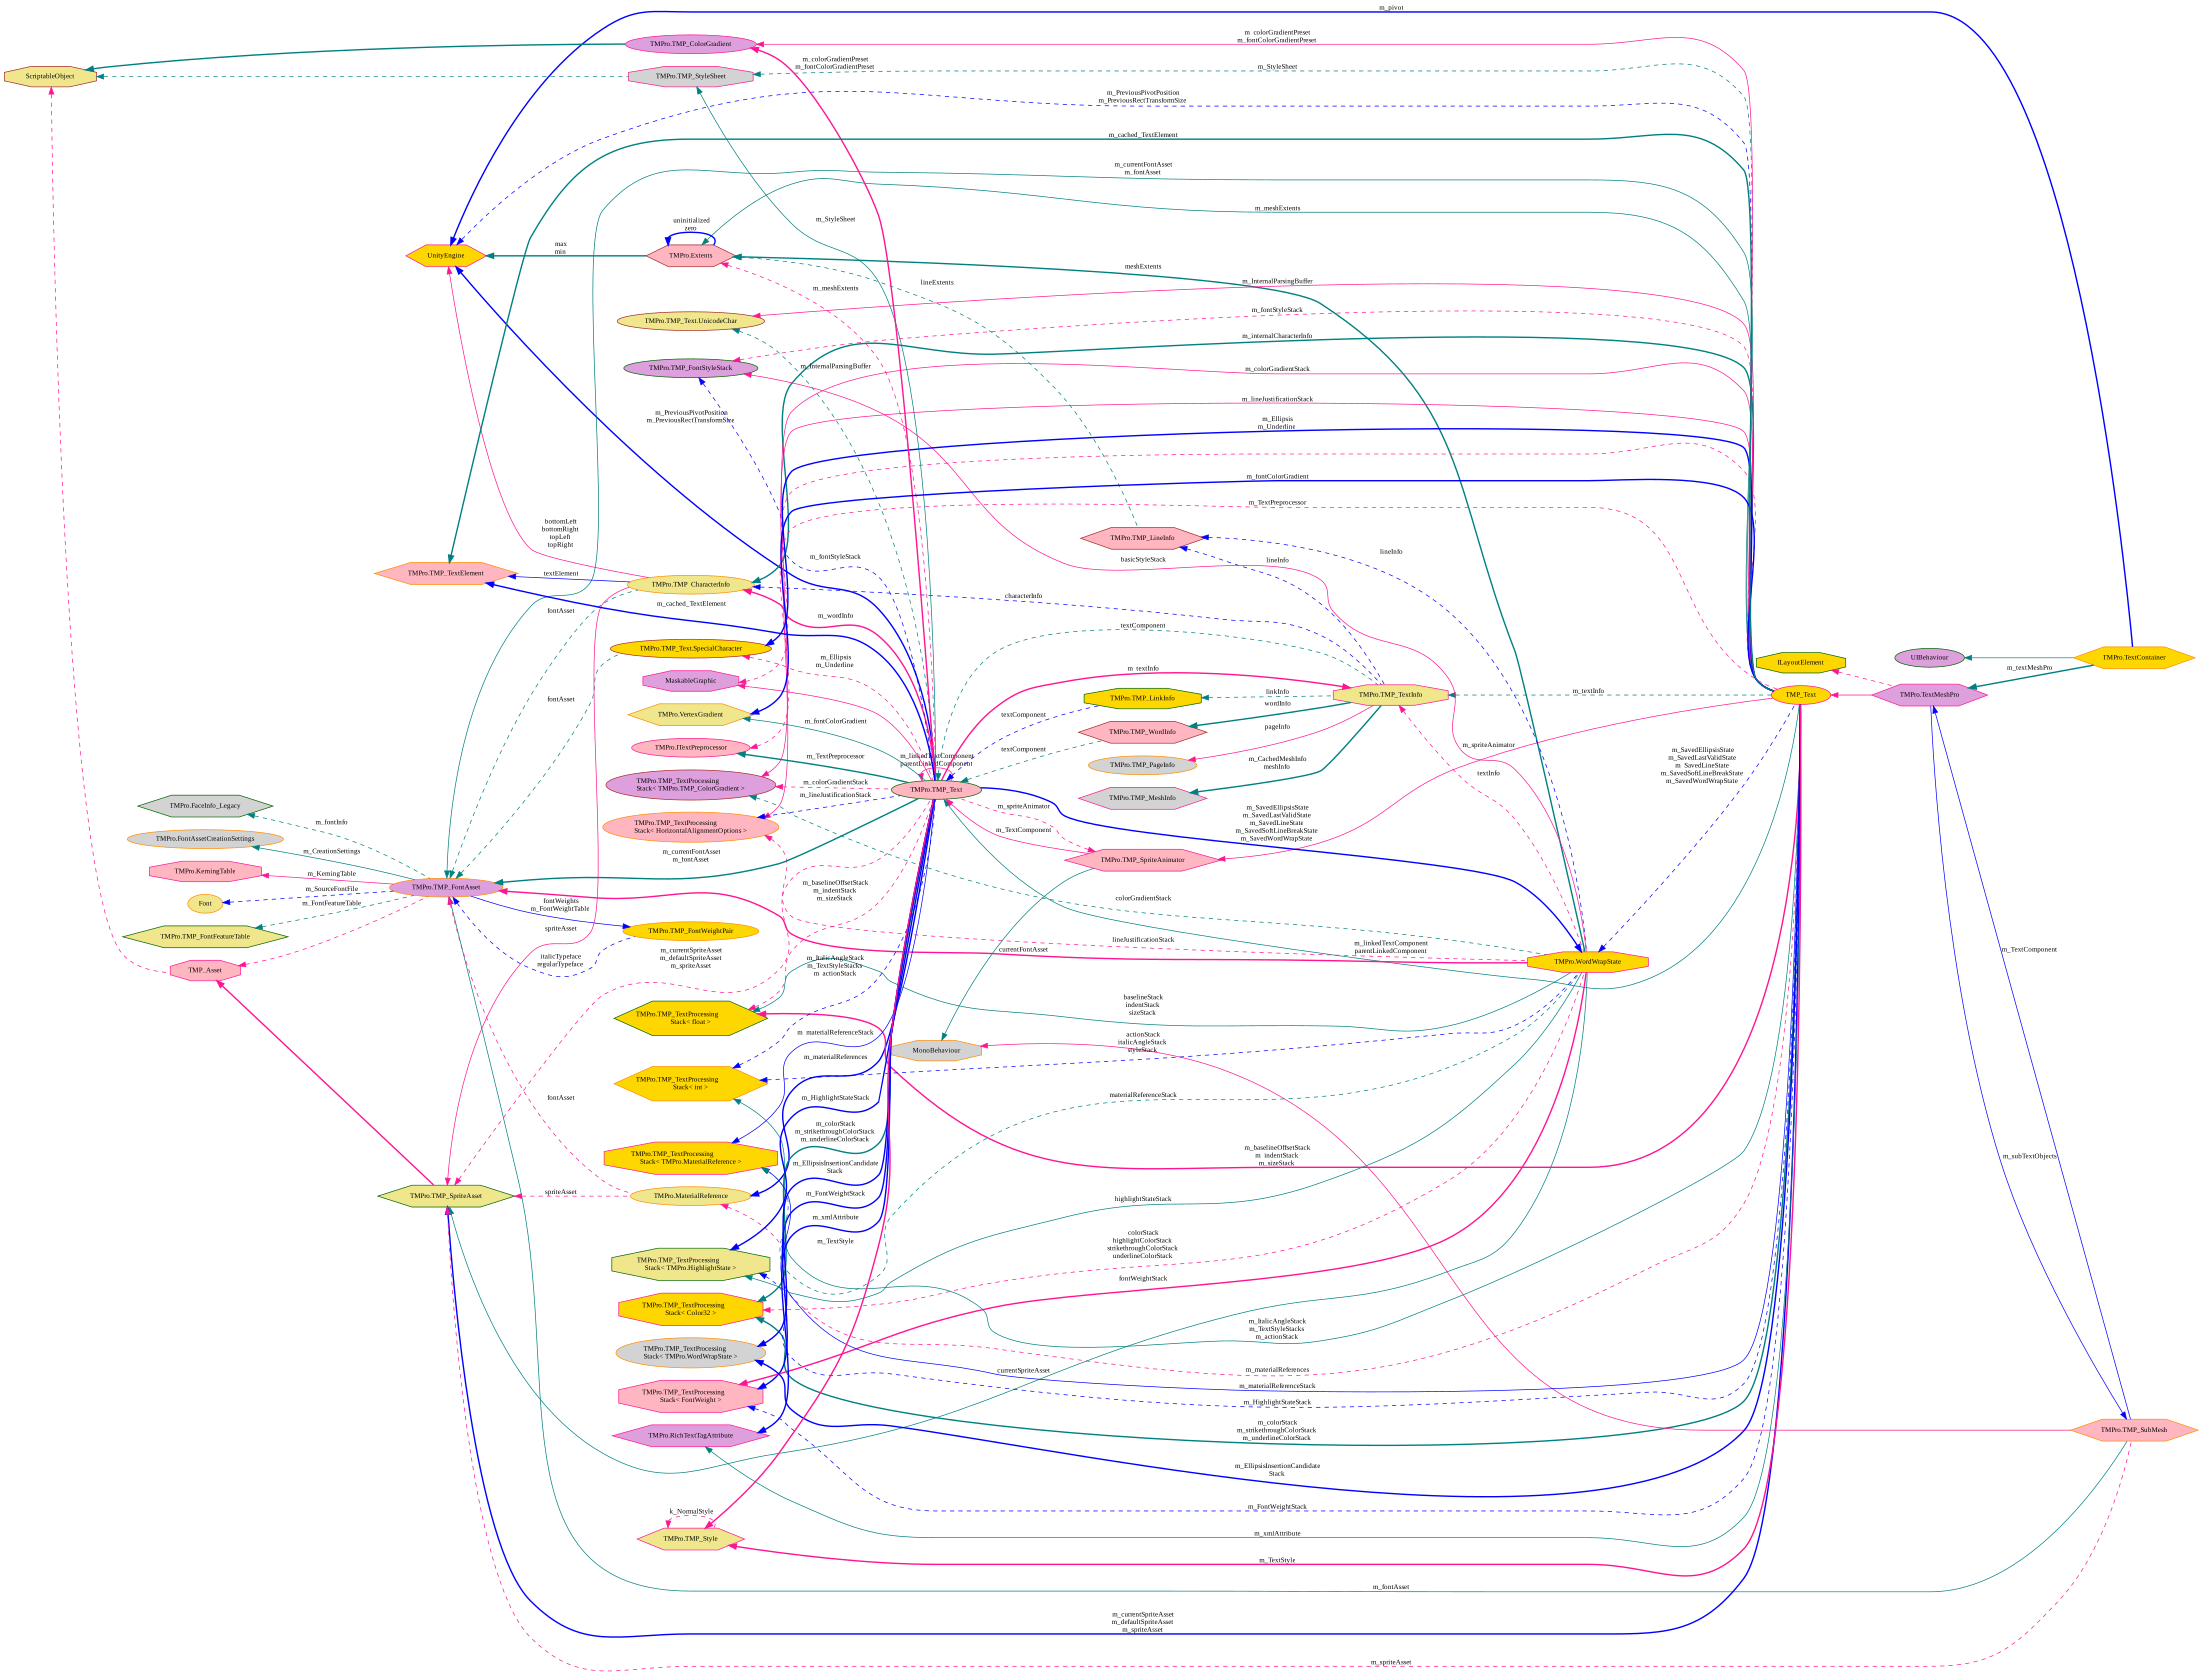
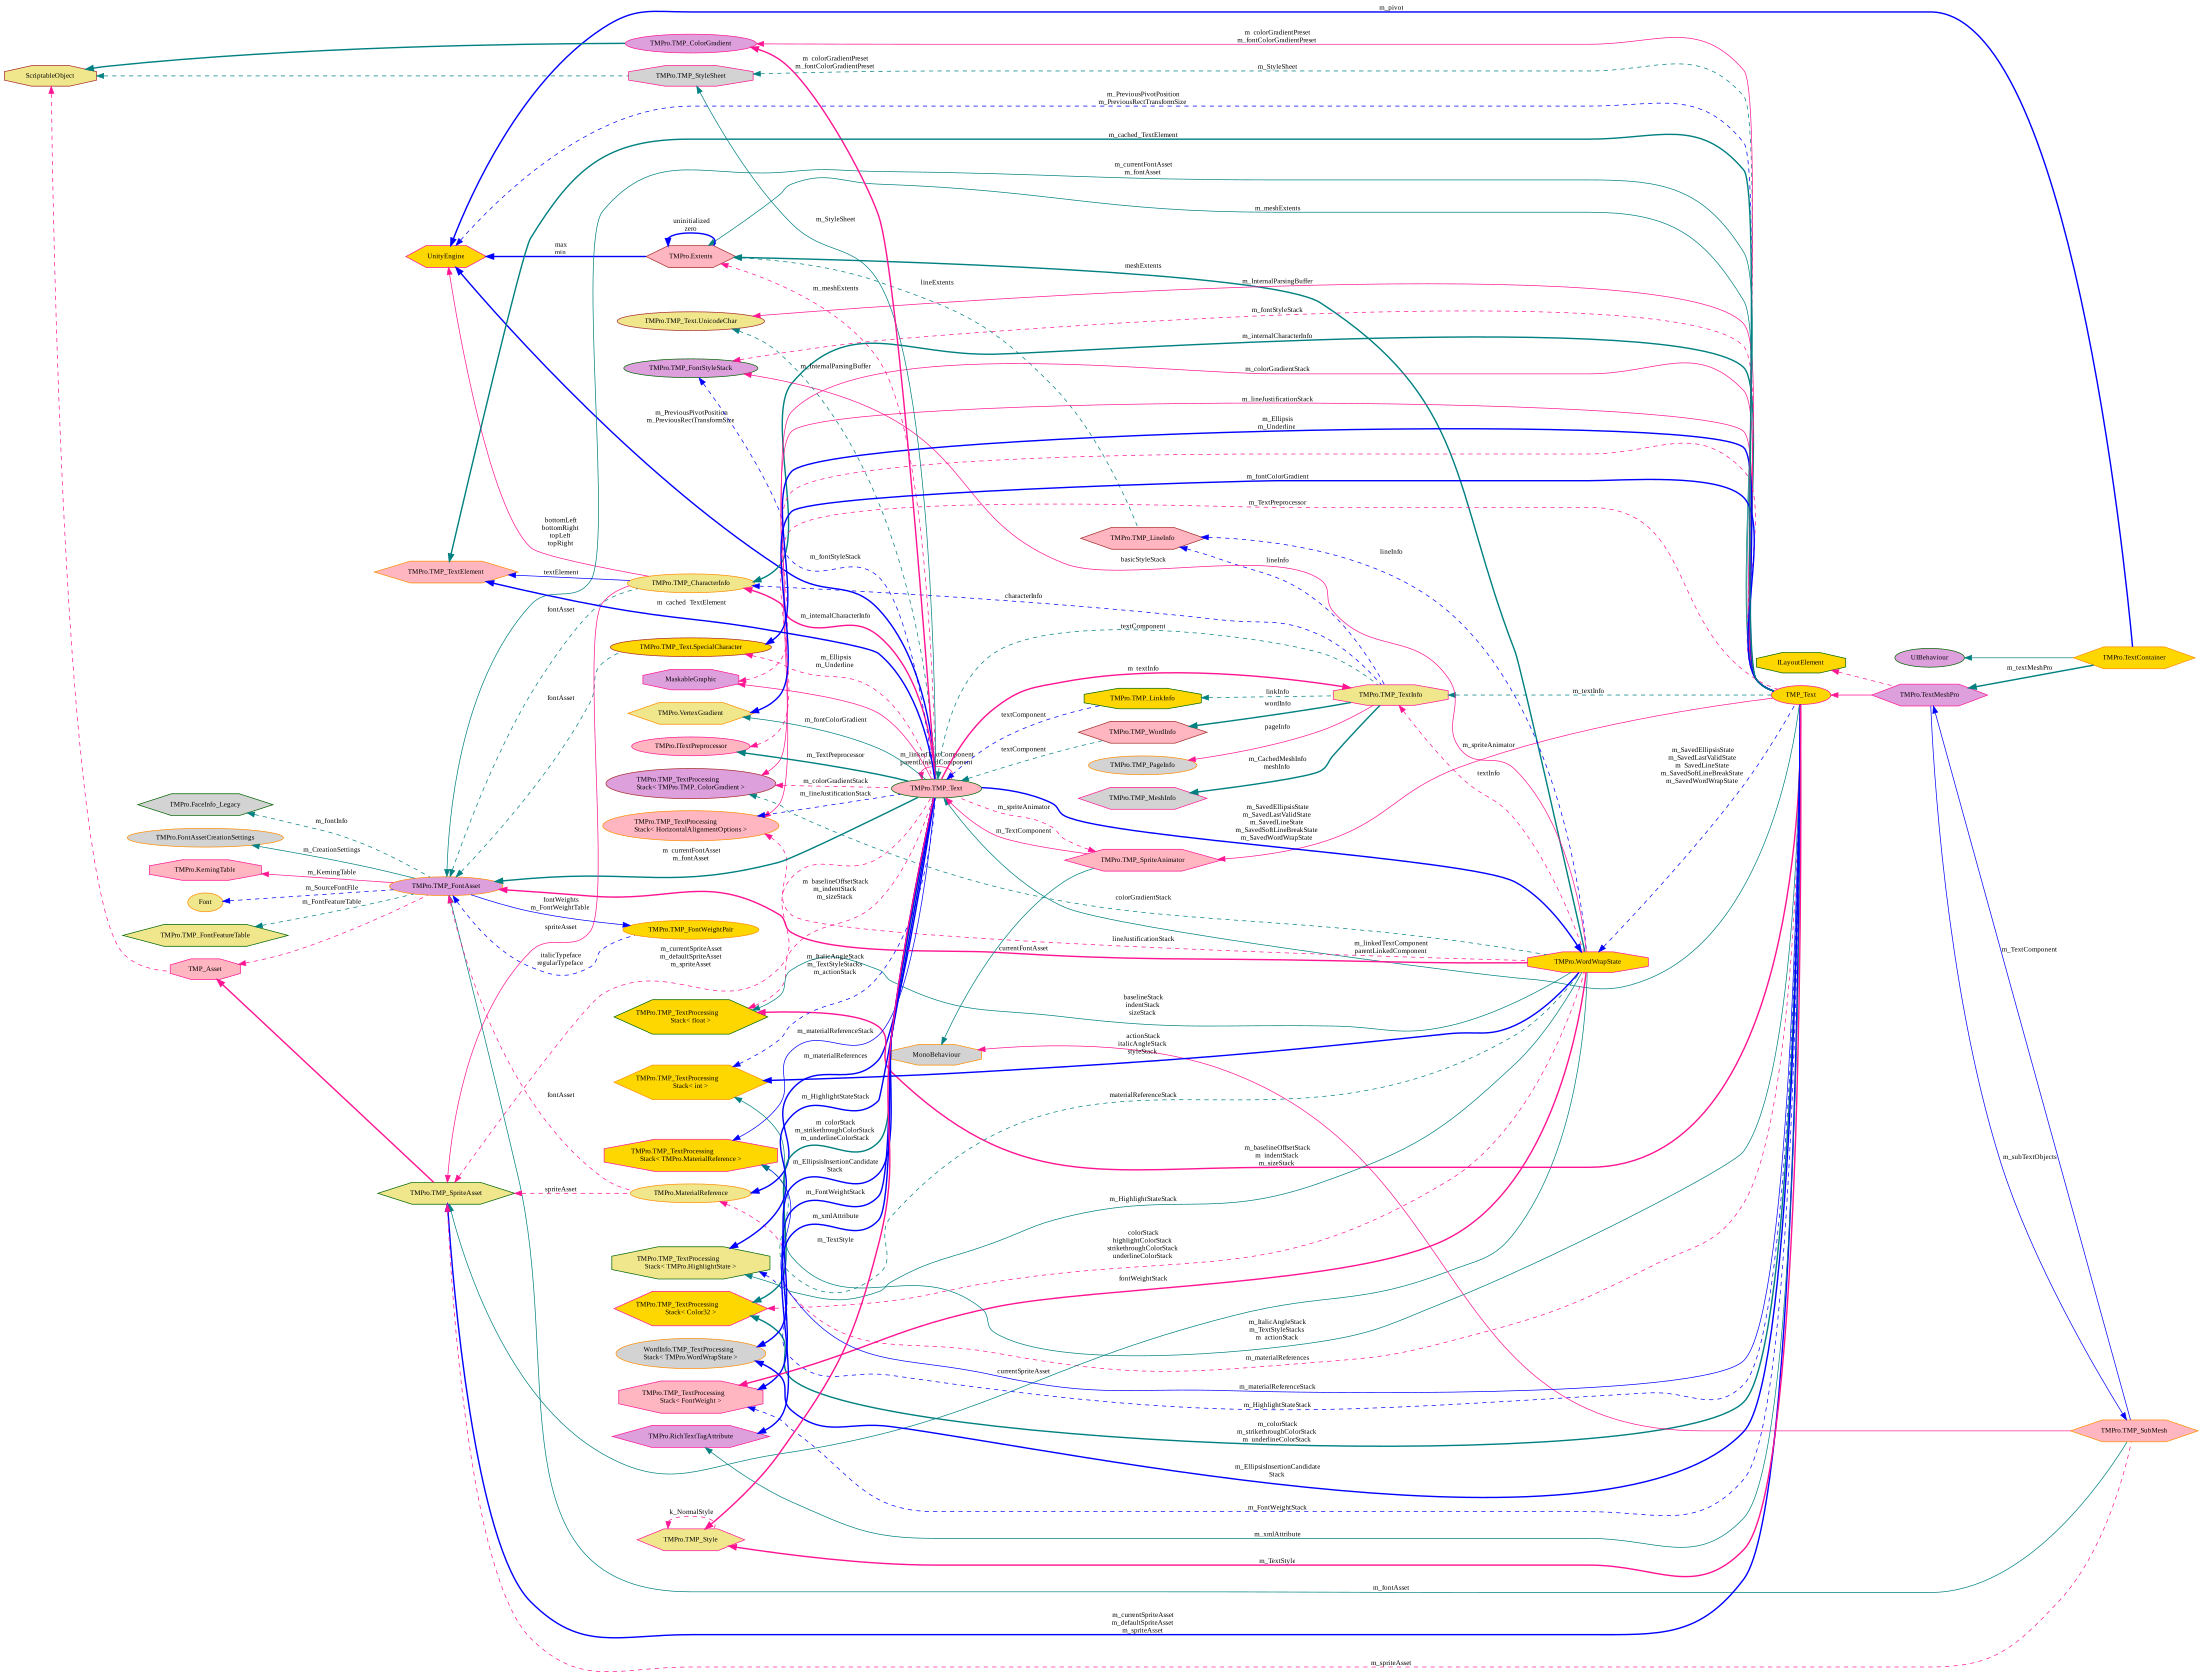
(570, 256) -> (570, 257)
(835, 616) -> (835, 616)
(1163, 1058) -> (1165, 1060)
(1143, 1199) -> (1143, 1199)
(691, 1309) -> (691, 1309)
(691, 1353) -> (691, 1354)
